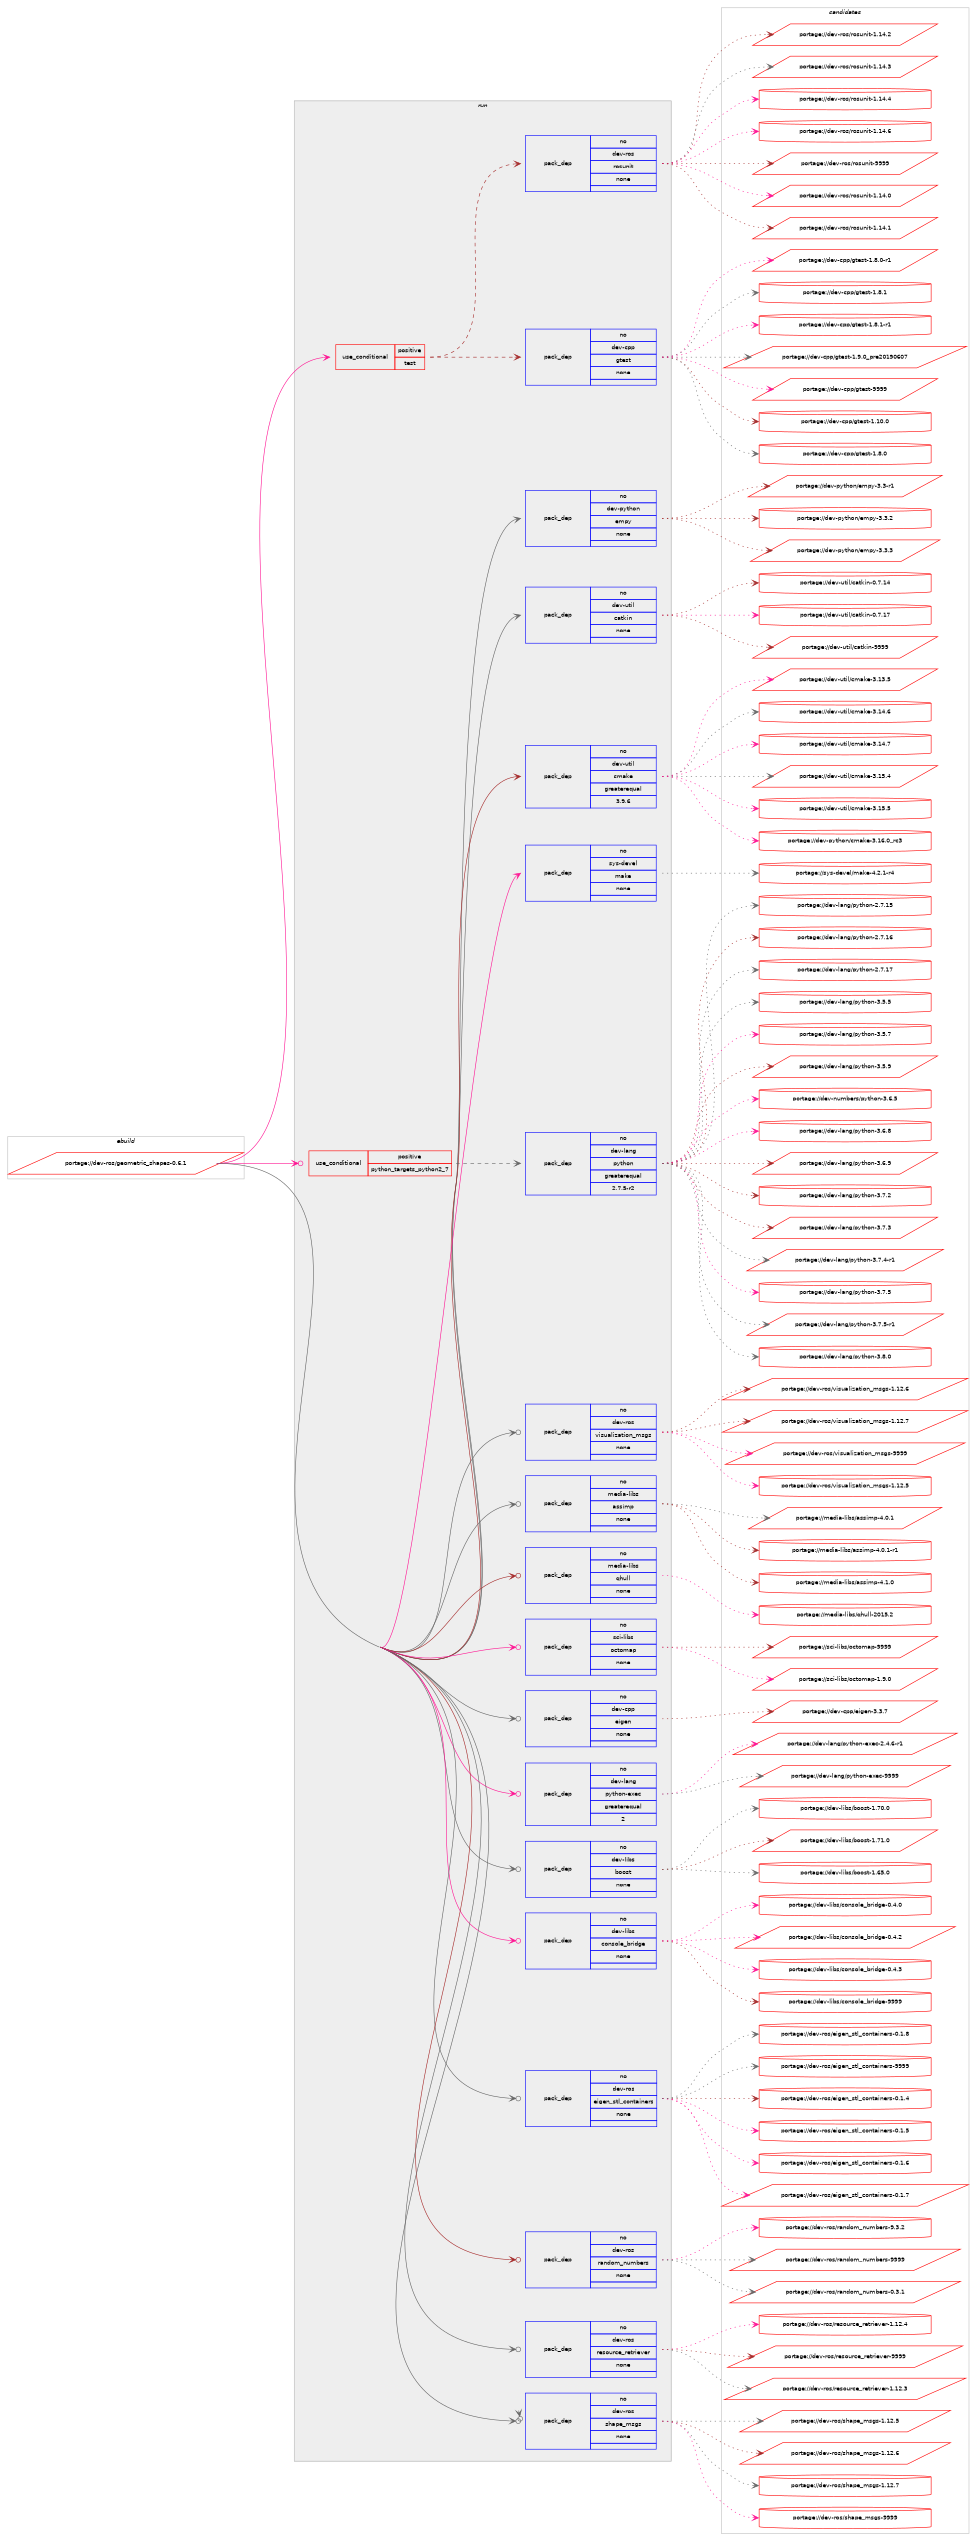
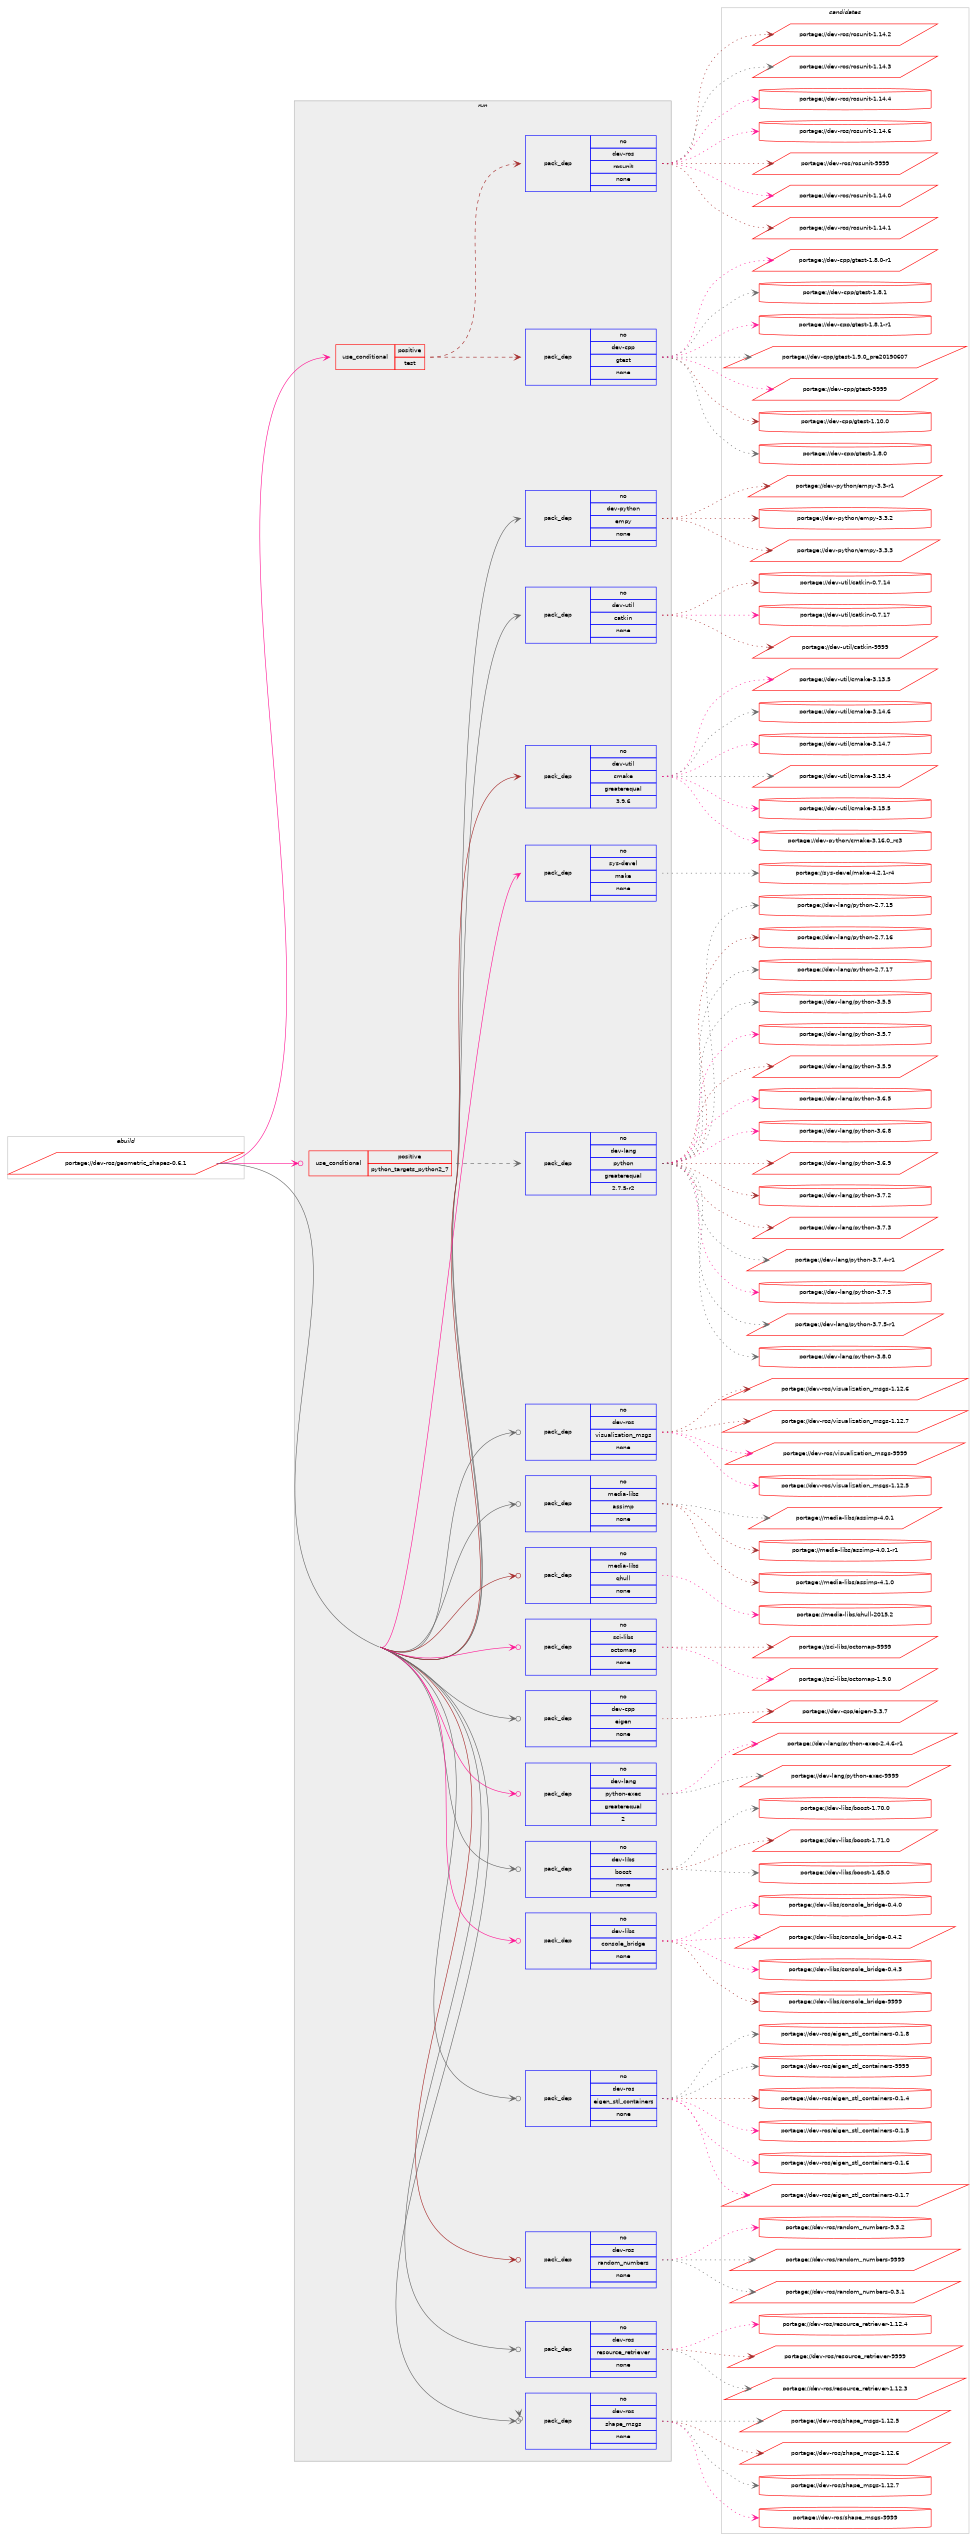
(845, 1099) -> (845, 1099)
